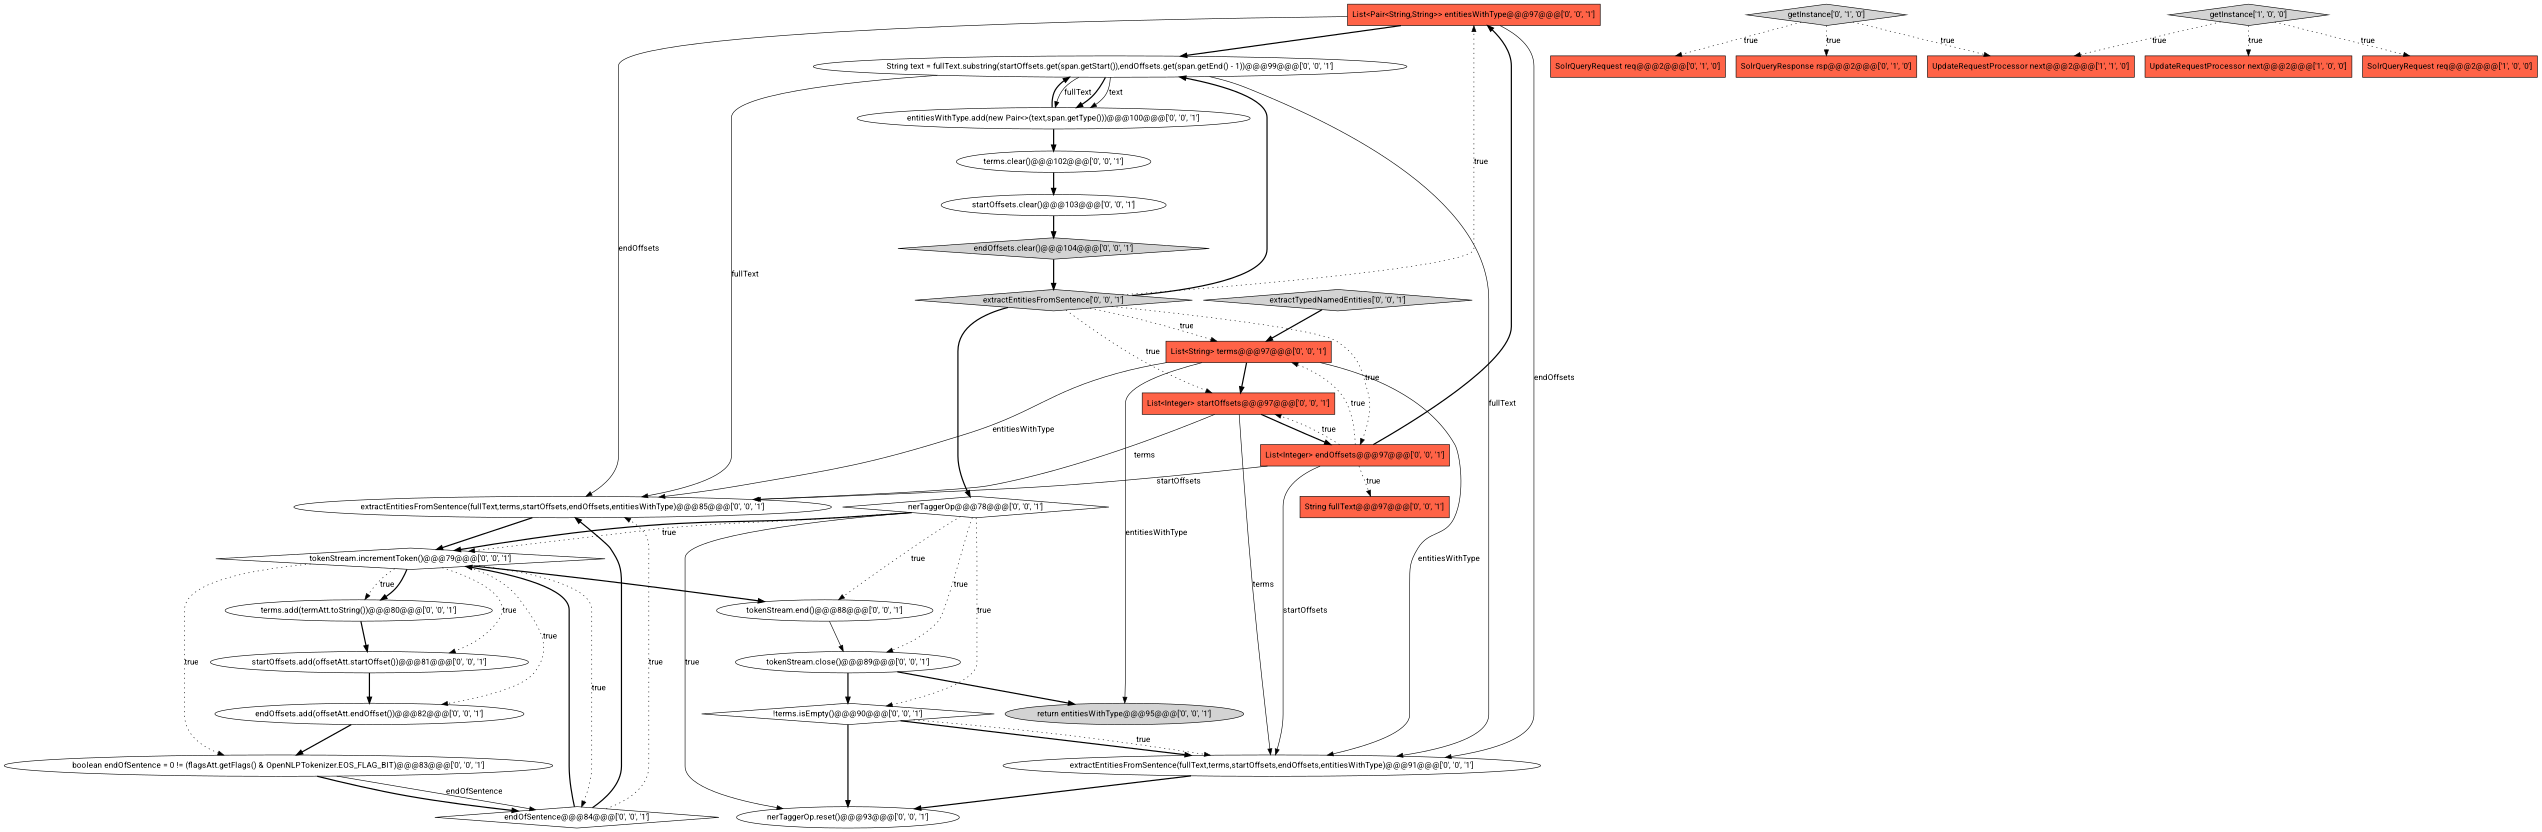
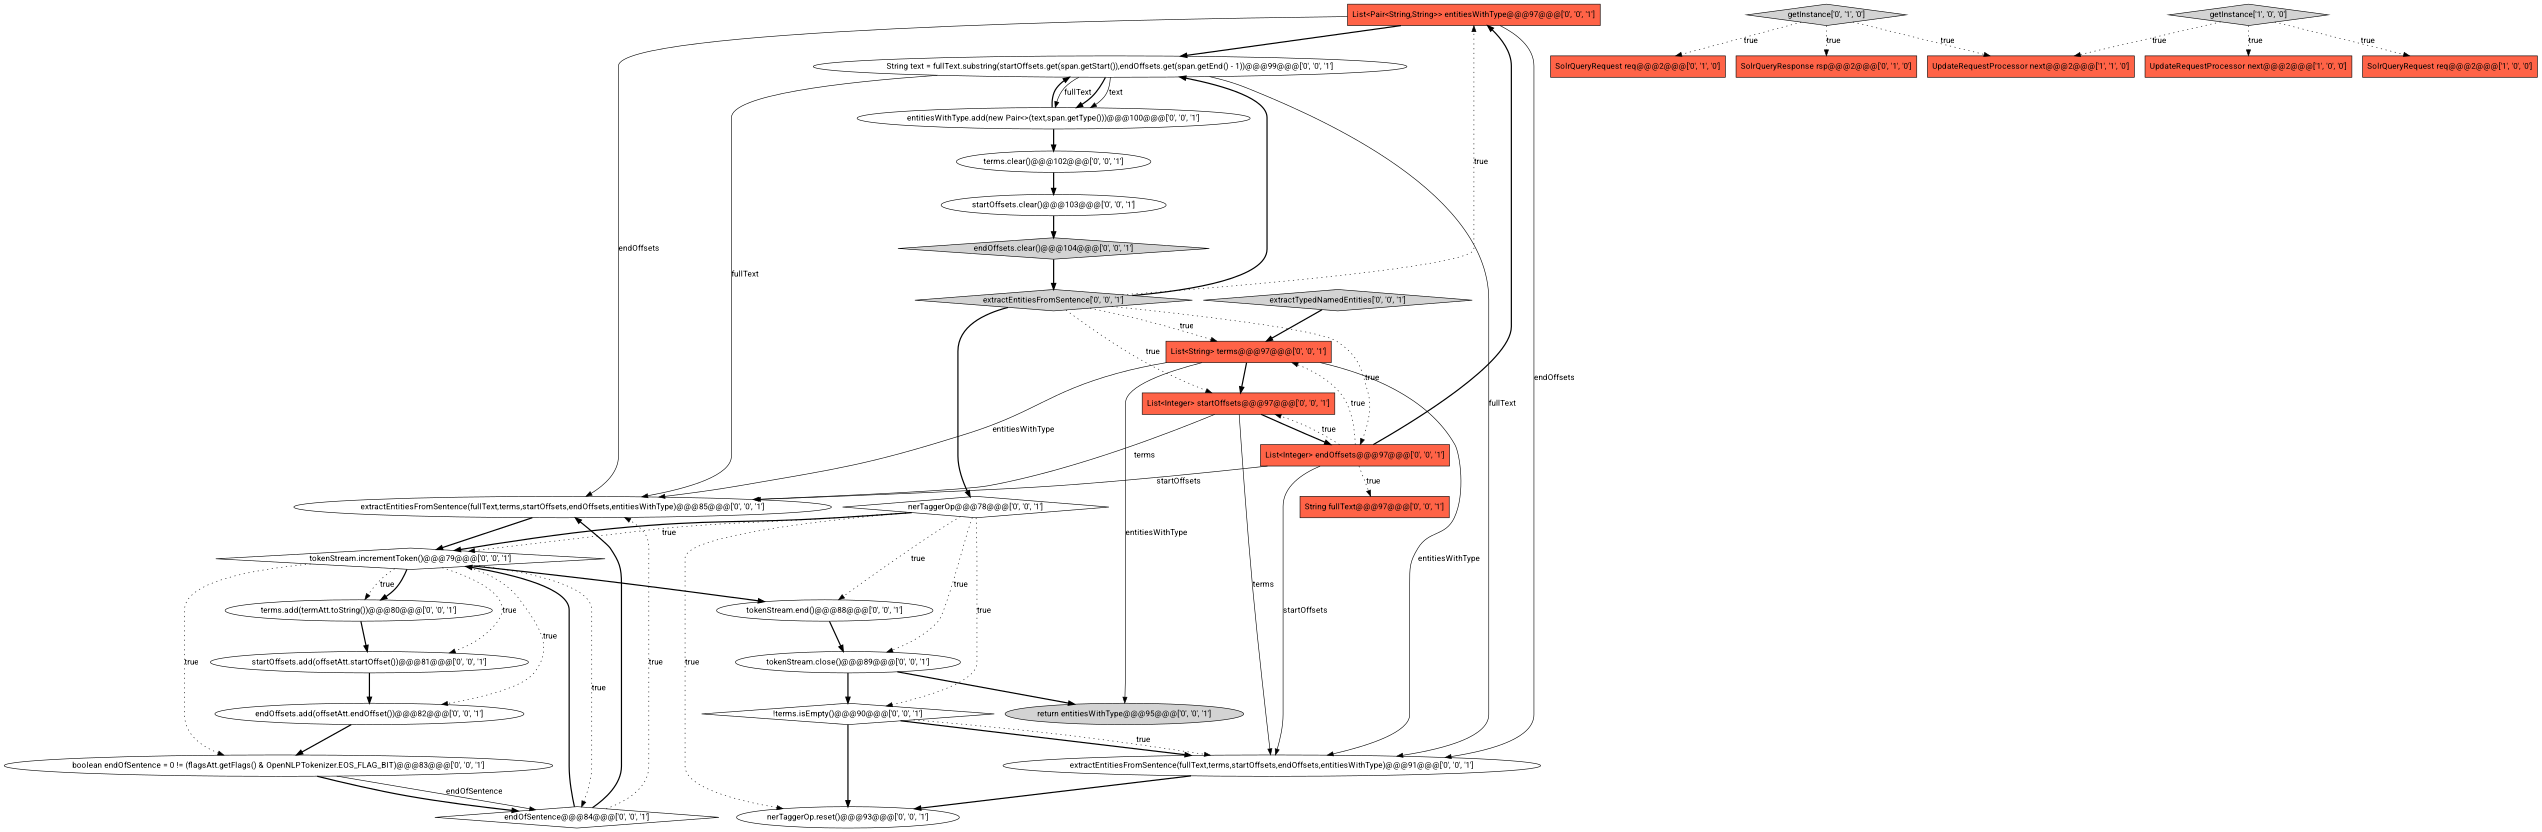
(685, 598) -> (685, 598)
(835, 634) -> (835, 634)
